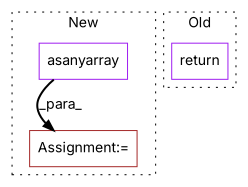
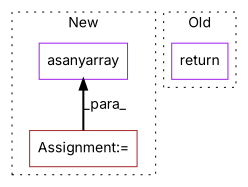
(38, 100) -> (83, 110)
